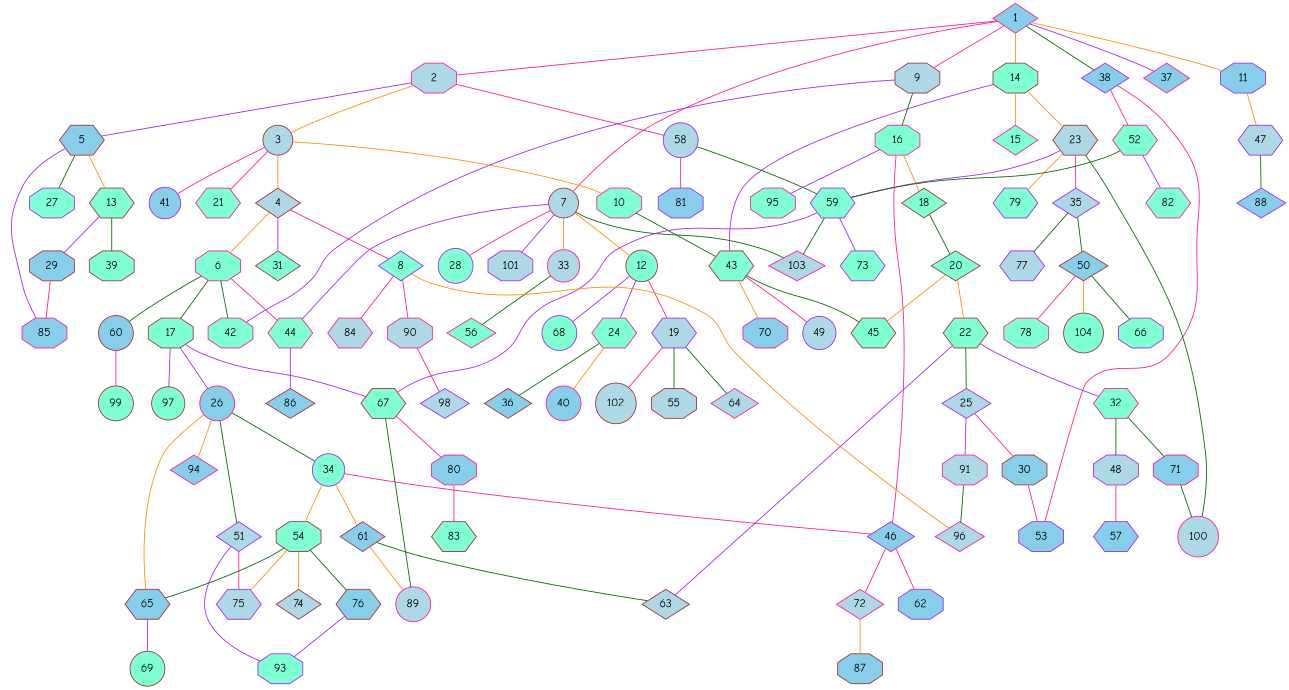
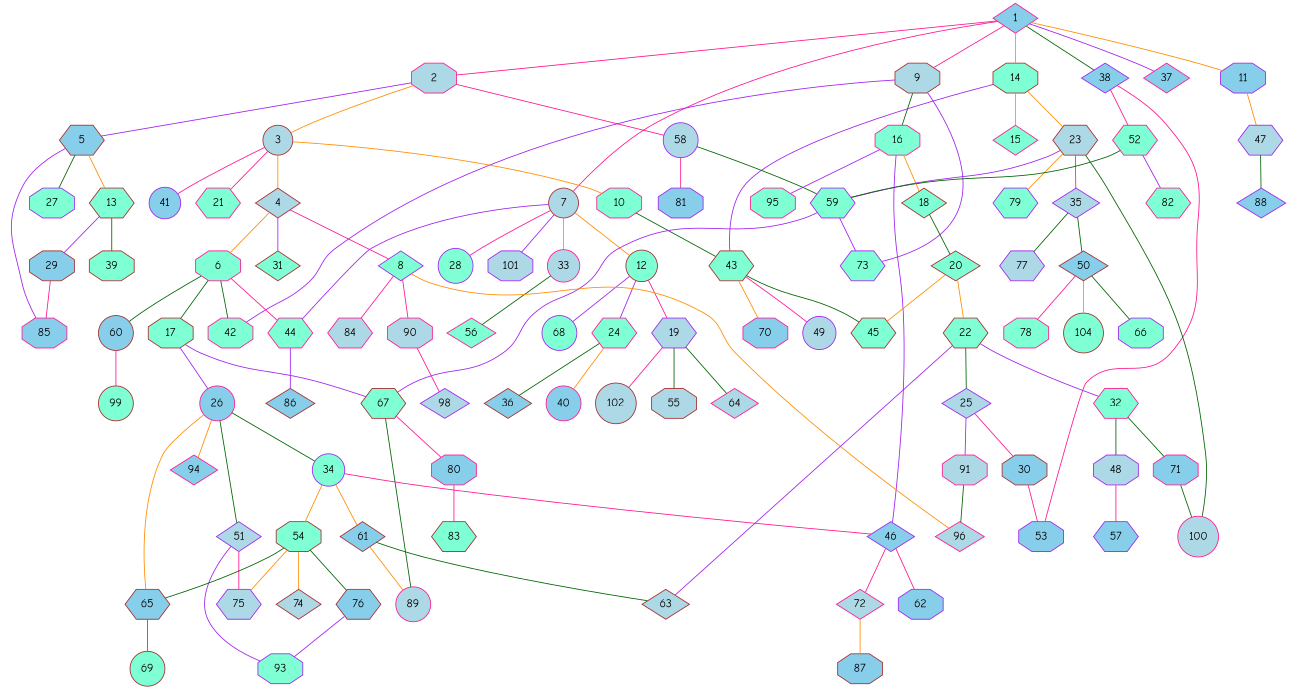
none -> (962, 195)
(797, 266) -> none
(904, 339) -> (904, 339)
(168, 403) -> none
